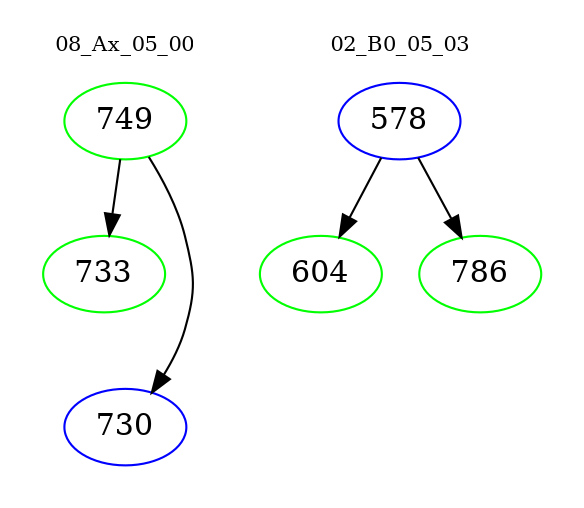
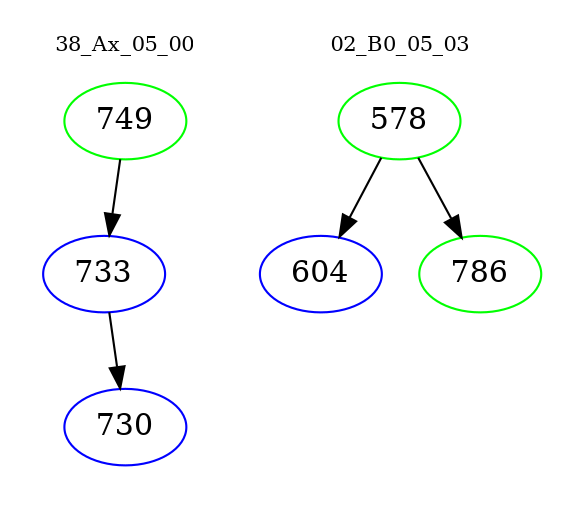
(125, 46) -> (125, 46)
(400, 121) -> (400, 121)
(191, 264) -> (113, 340)
(104, 274) -> (104, 274)
(321, 274) -> (321, 274)
